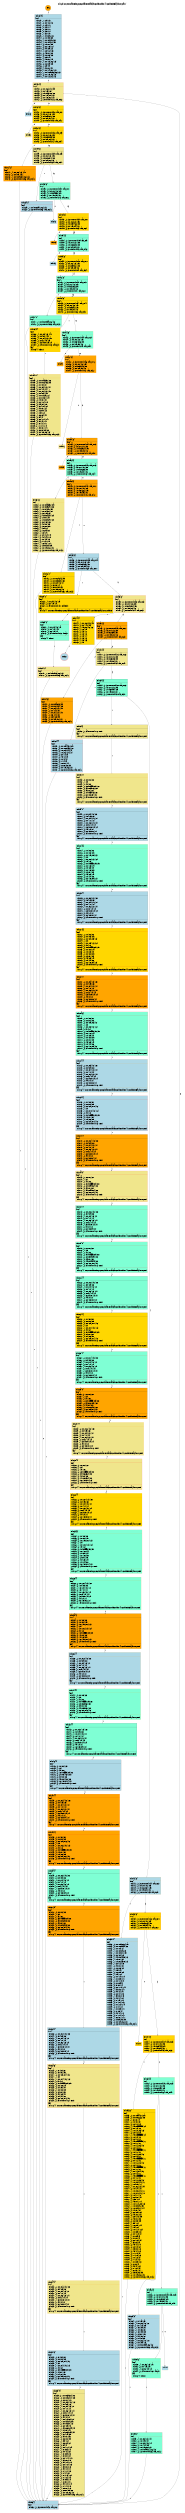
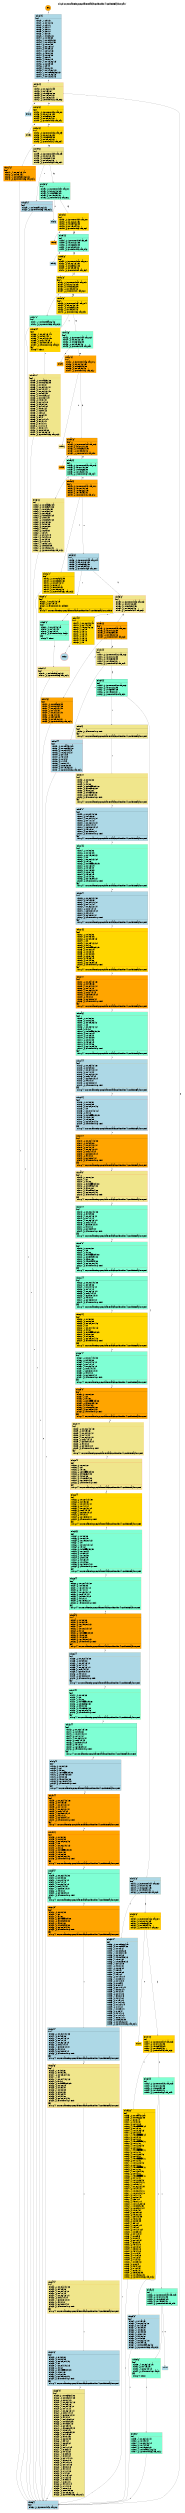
(72, 285) -> (72, 285)
